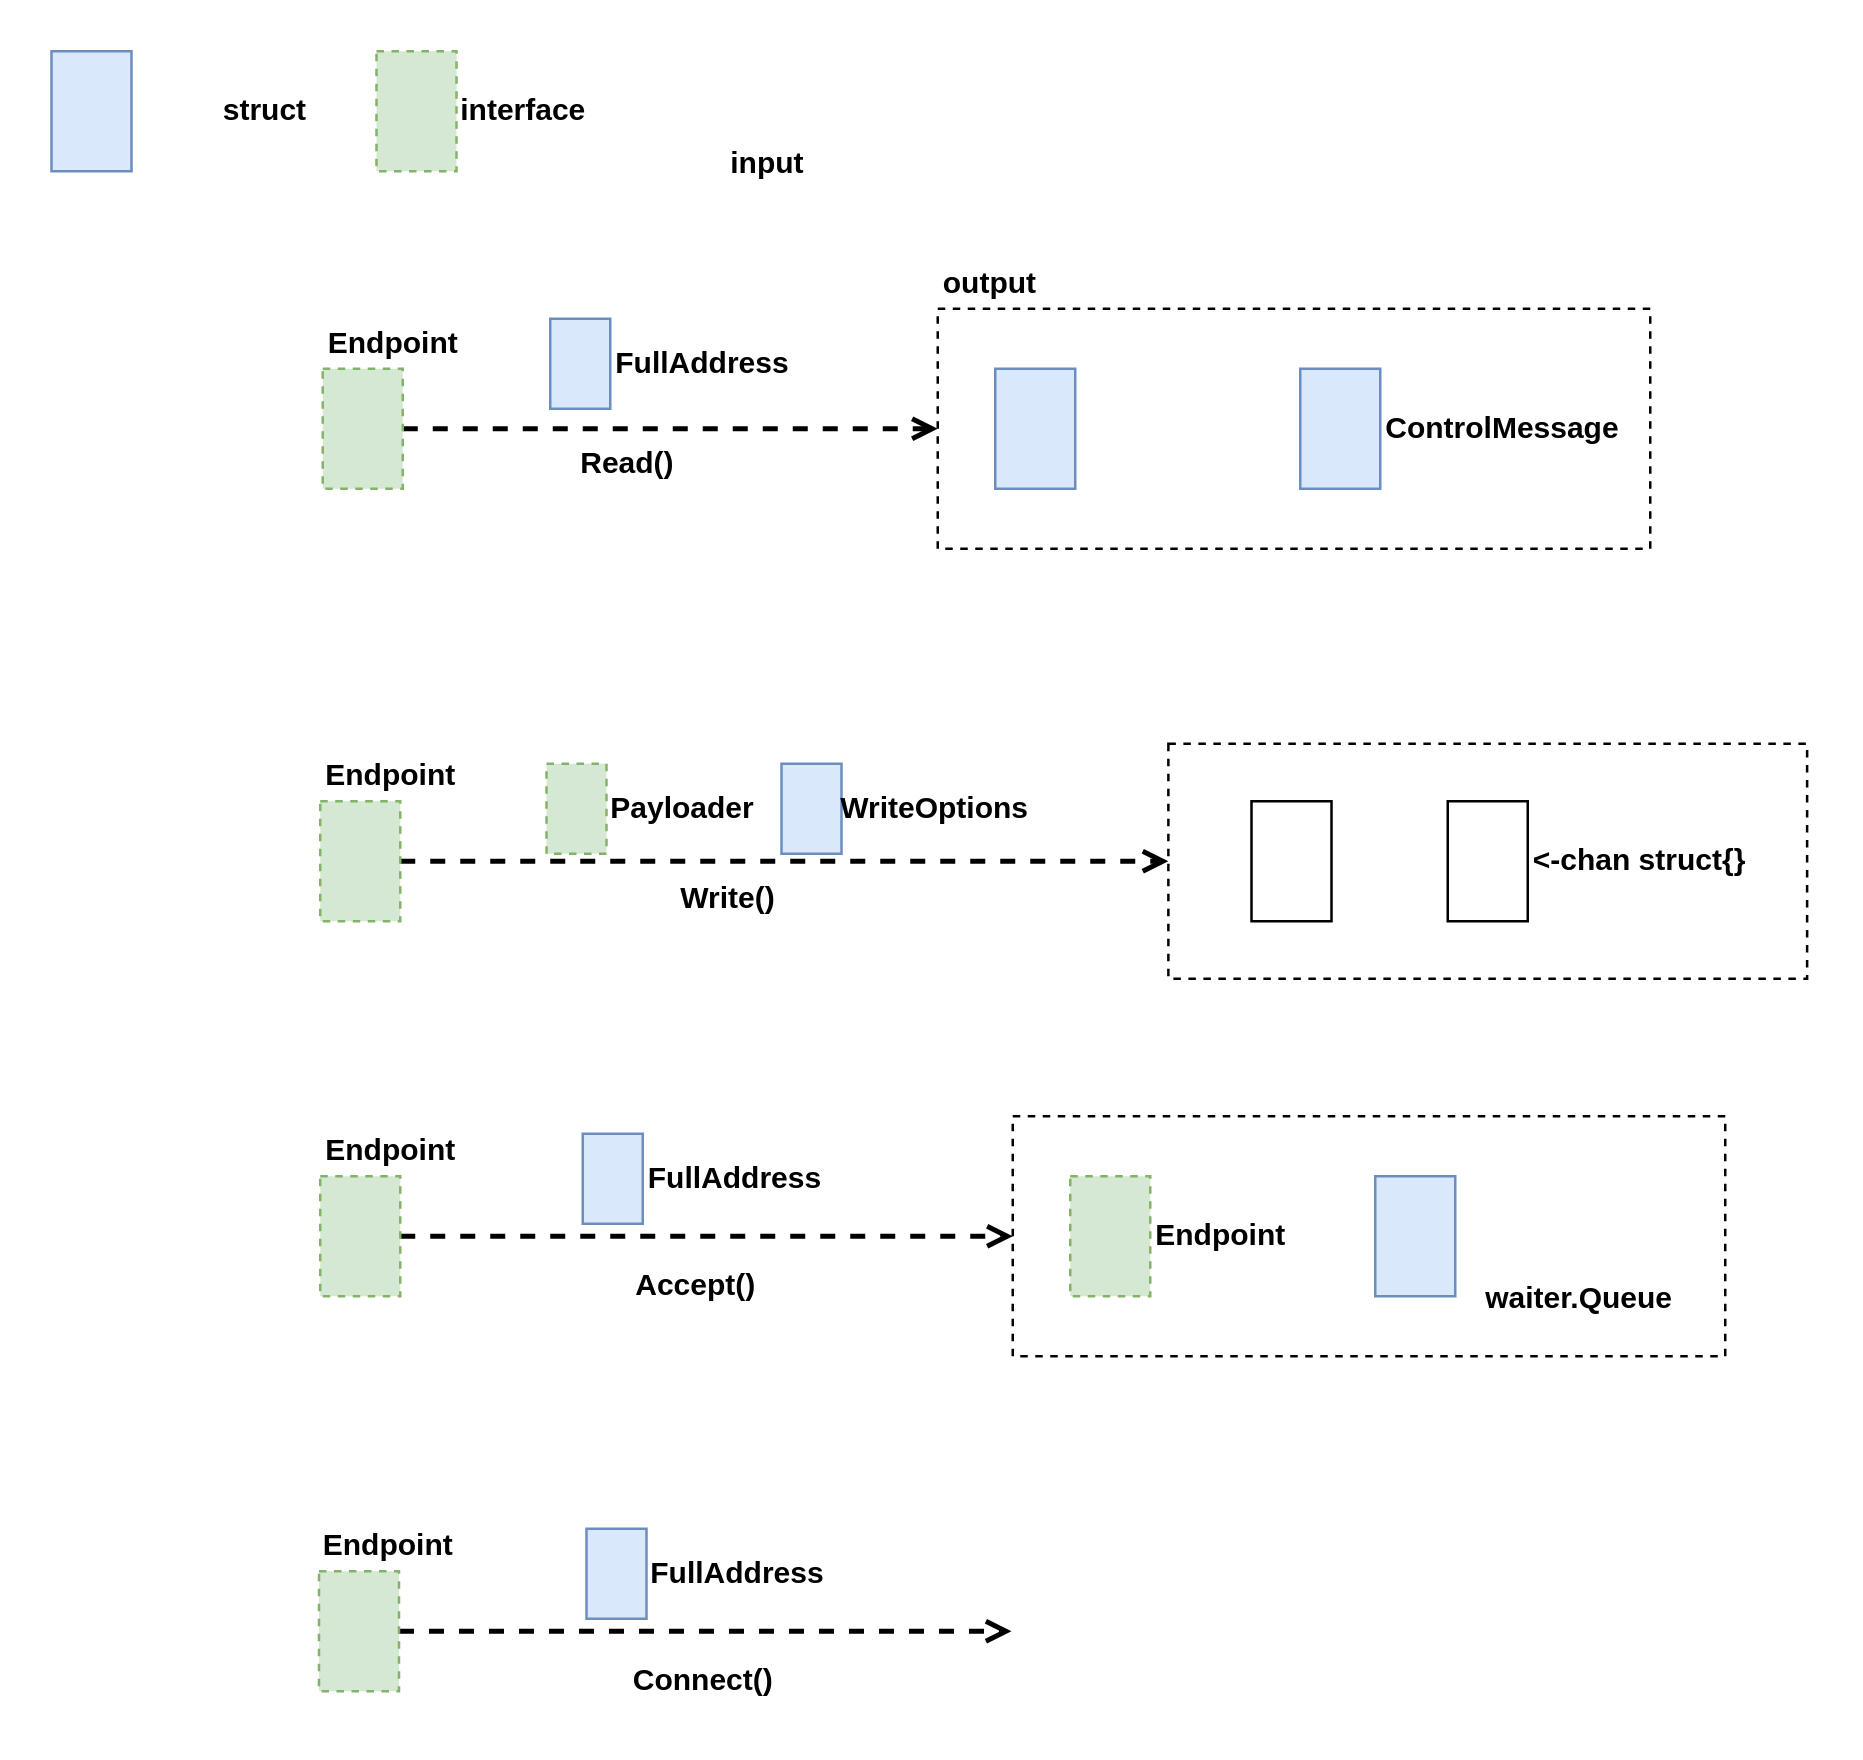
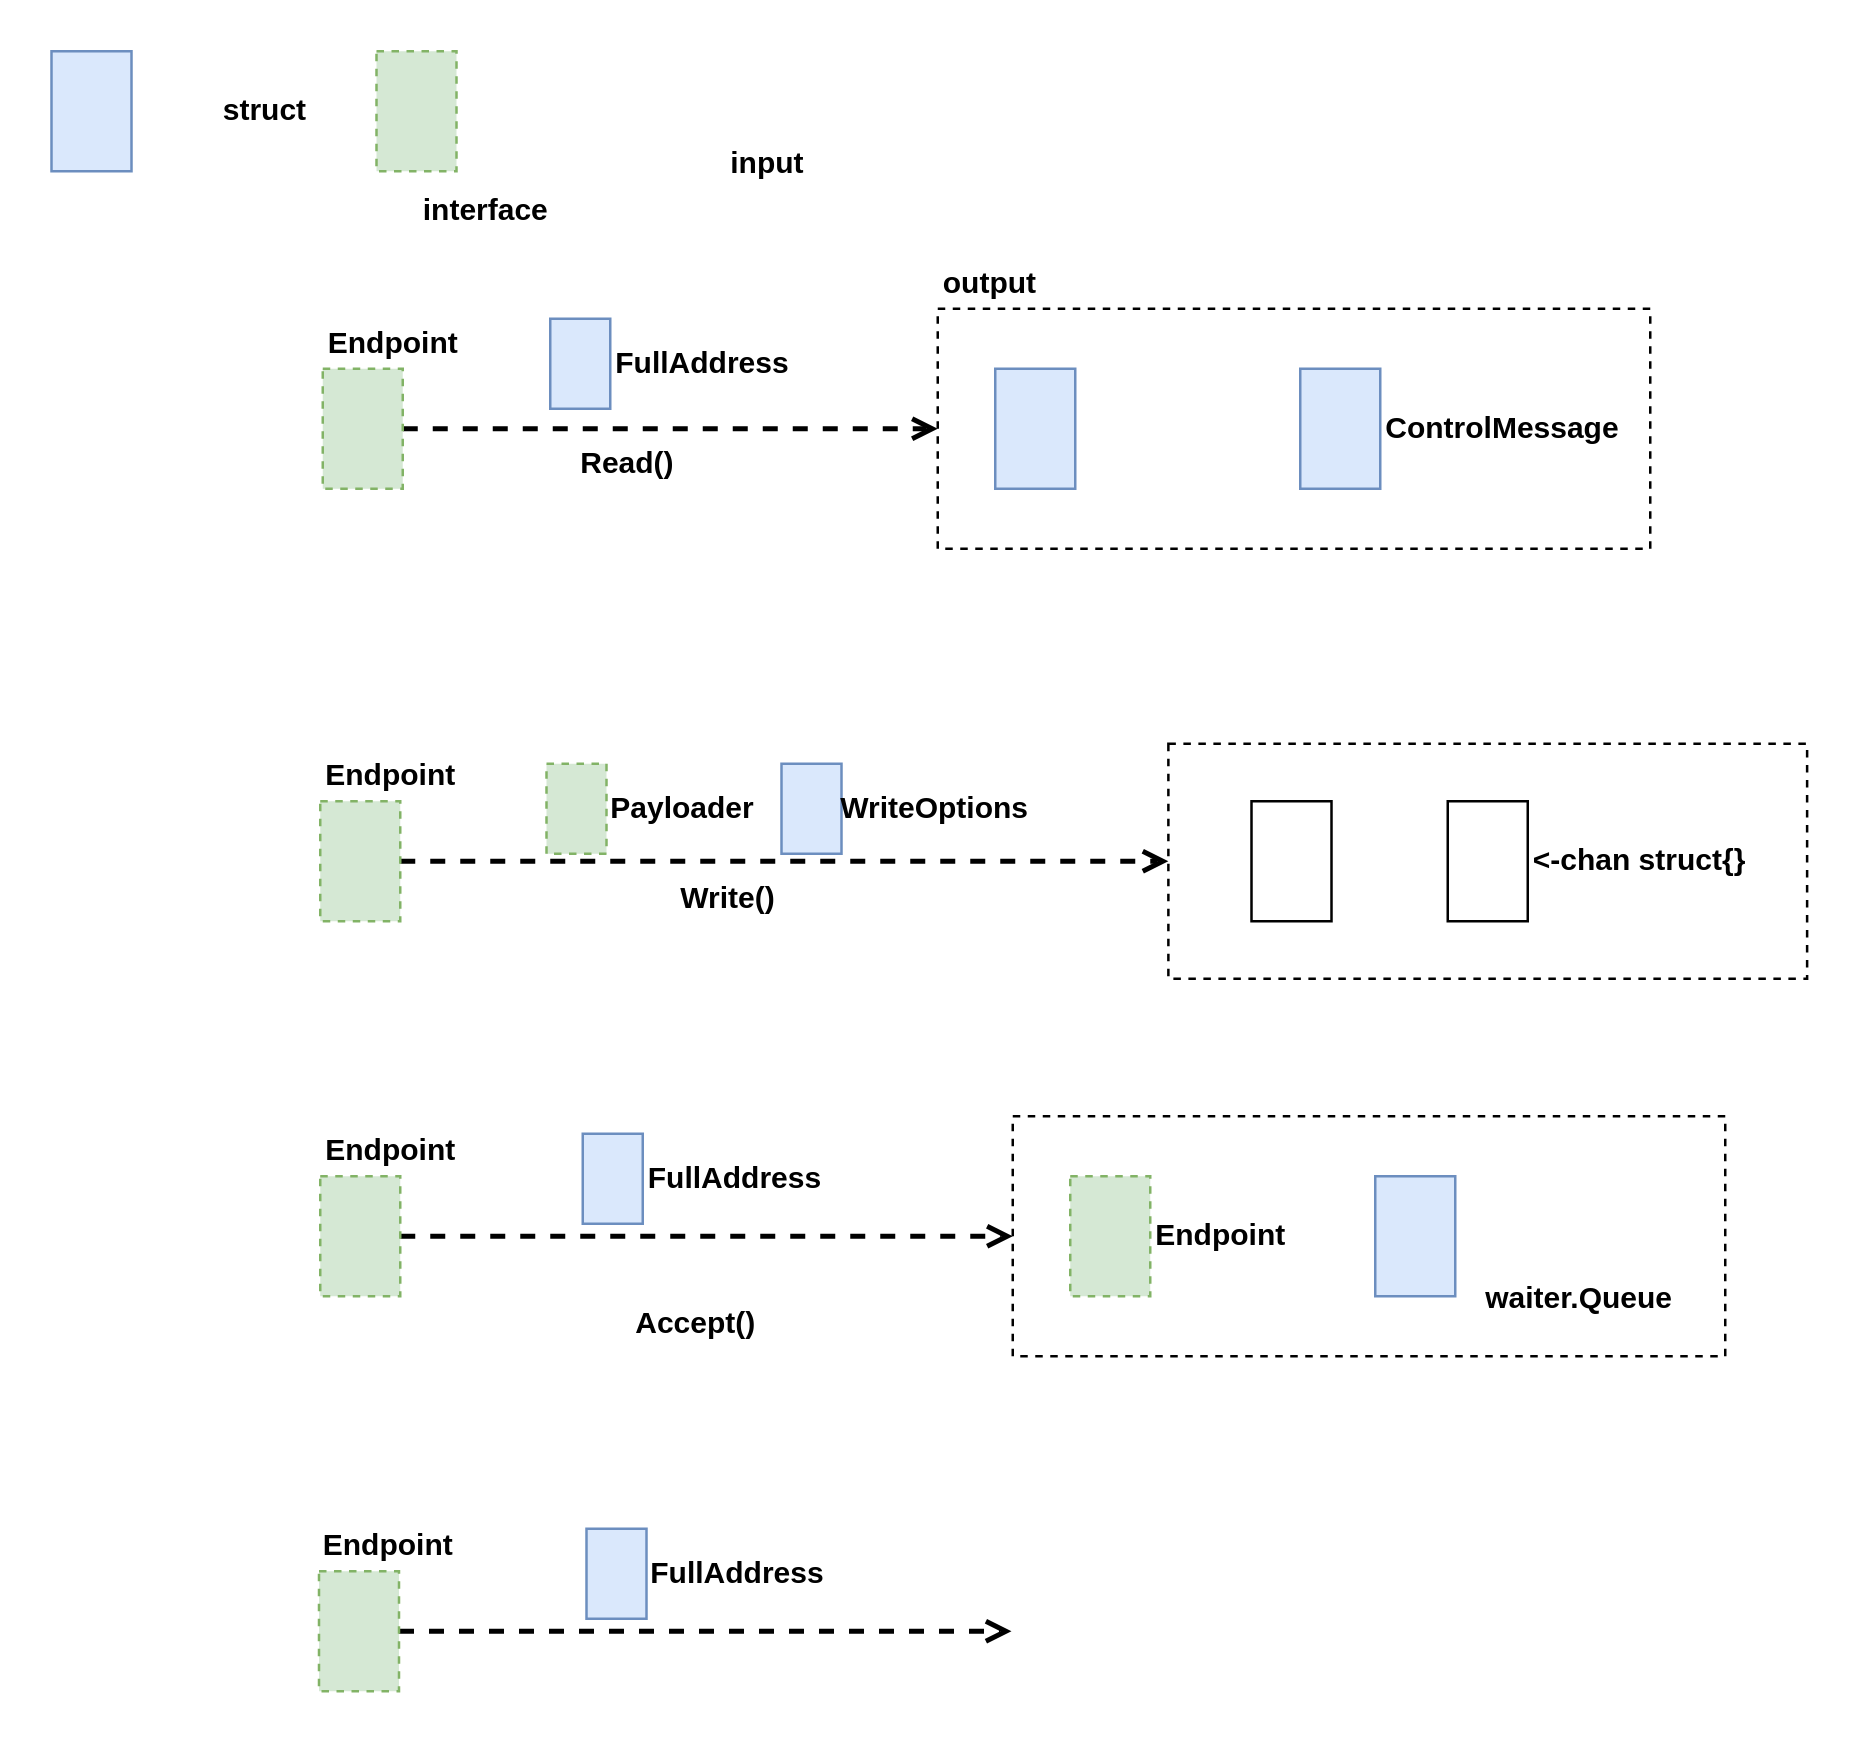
(544, 111) -> (506, 211)
(705, 1286) -> (705, 1324)
(716, 1681) -> none
